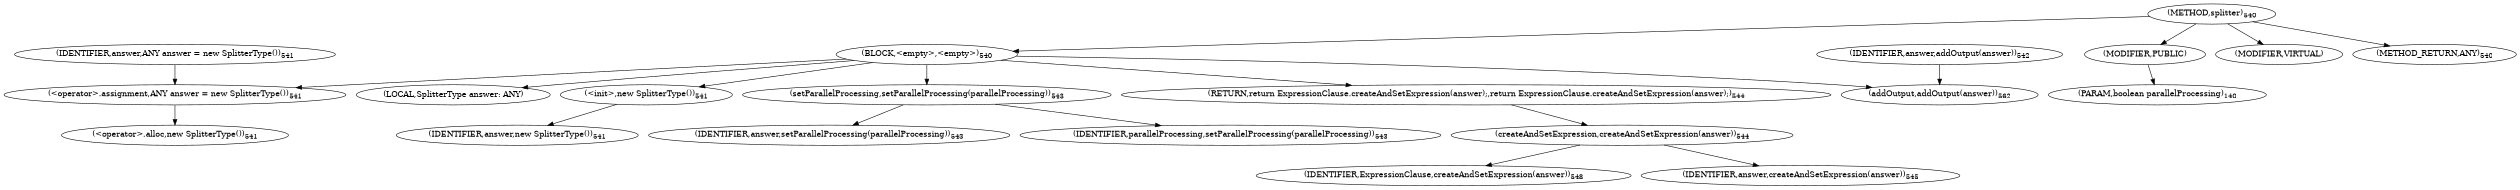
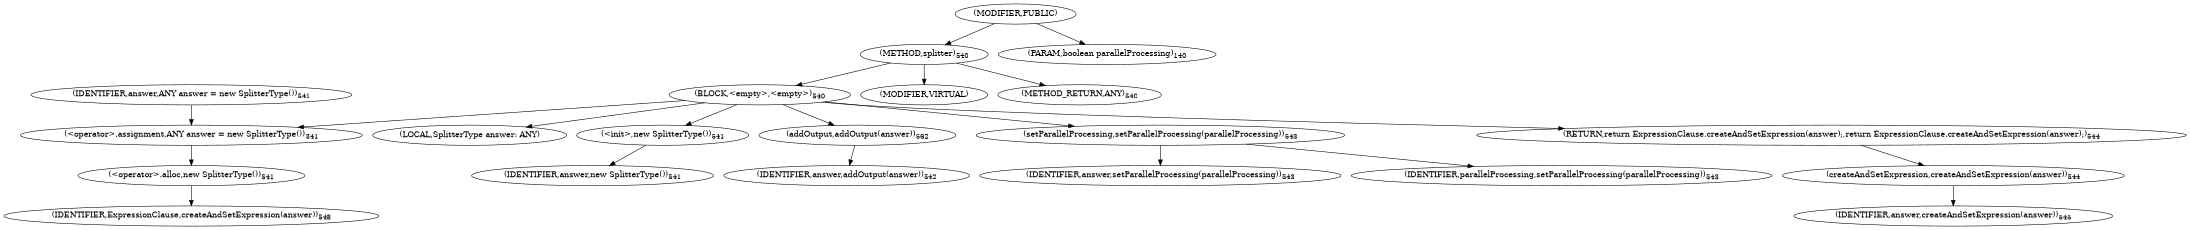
(2181, 33) -> (973, 33)
(1940, 72) -> (853, 153)
(296, 94) -> (312, 134)
(1536, 155) -> (191, 193)
